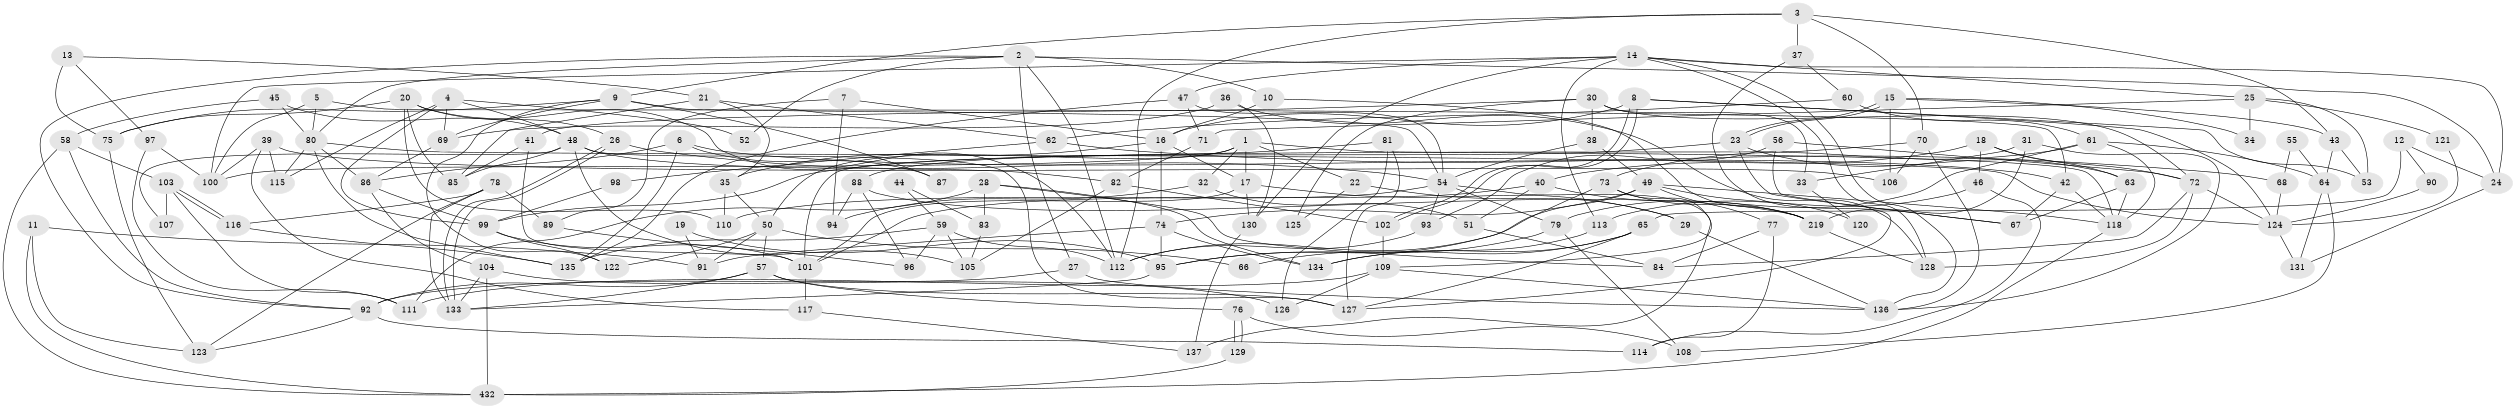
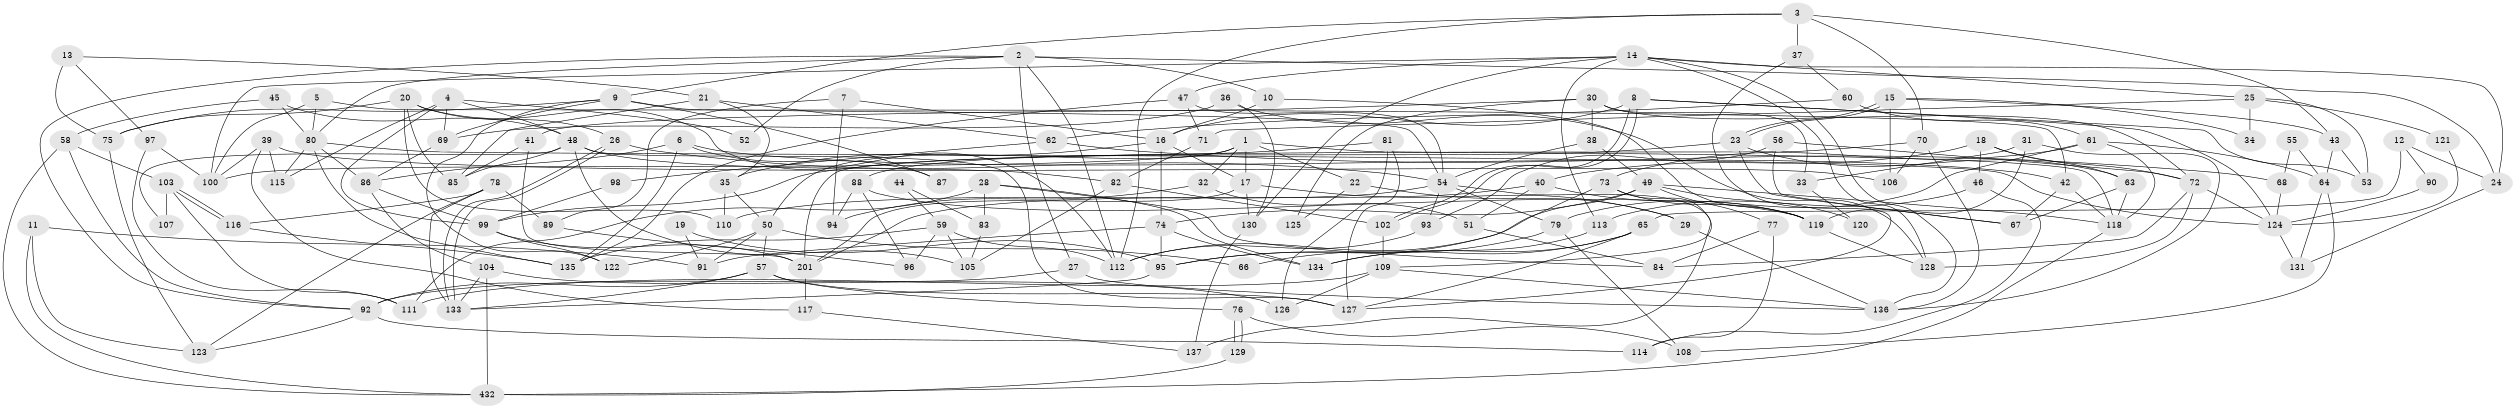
(1816, 226) -> (1816, 226)
(805, 268) -> (805, 268)
